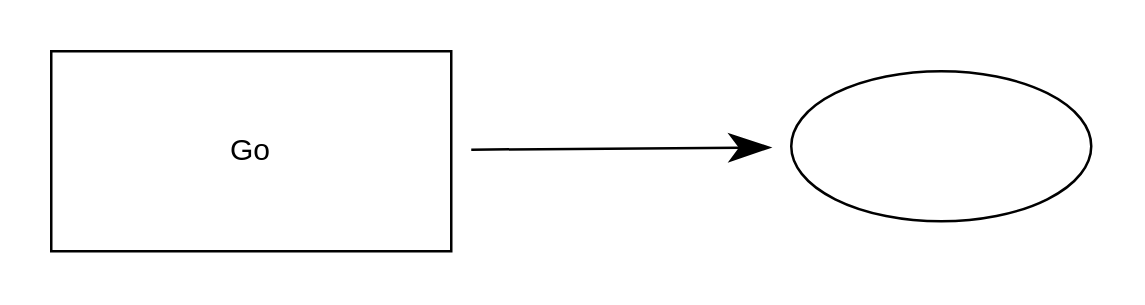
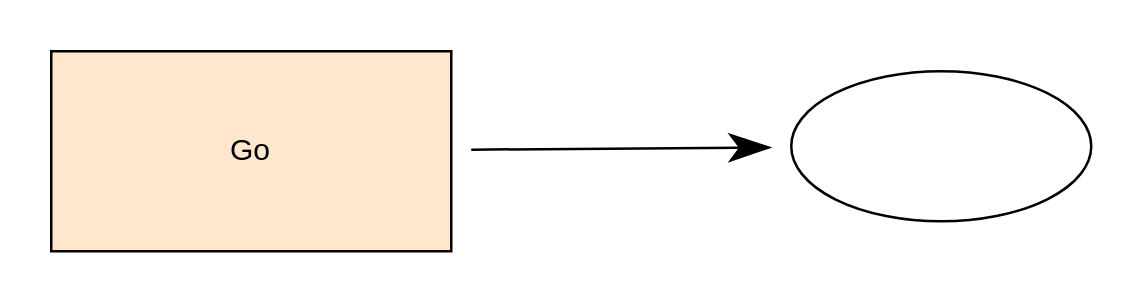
(251, 151) -> (251, 151)
